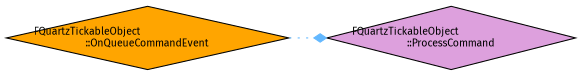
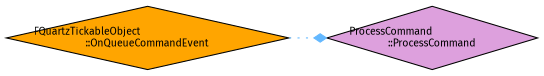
(451, 38) -> (432, 38)
